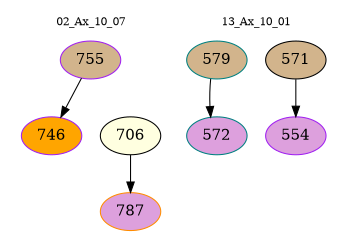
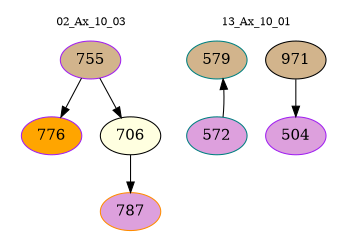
(91, 23) -> (91, 23)
(296, 60) -> (296, 60)
none -> (108, 93)
(210, 93) -> (224, 103)
(52, 136) -> (52, 136)
(296, 136) -> (296, 136)
